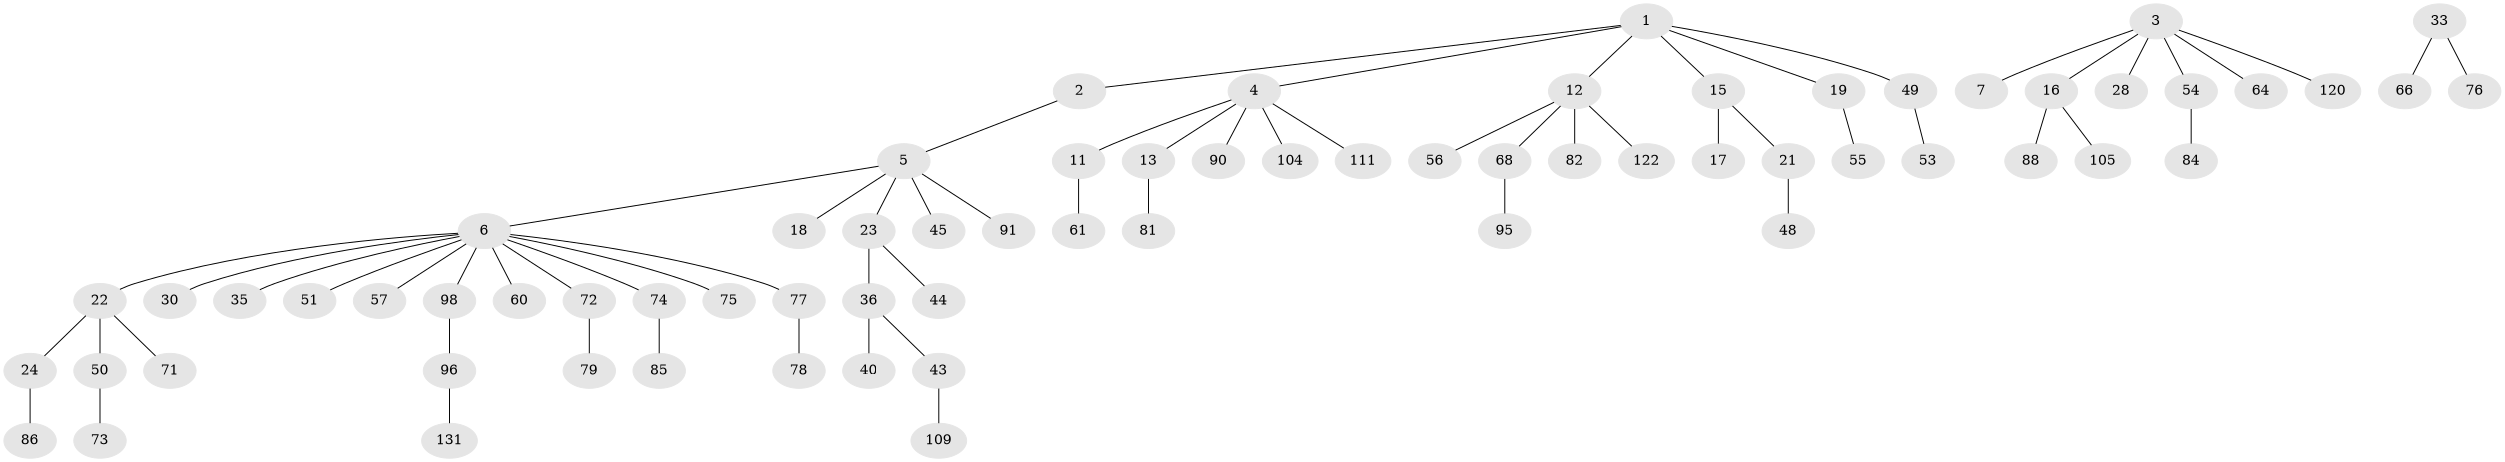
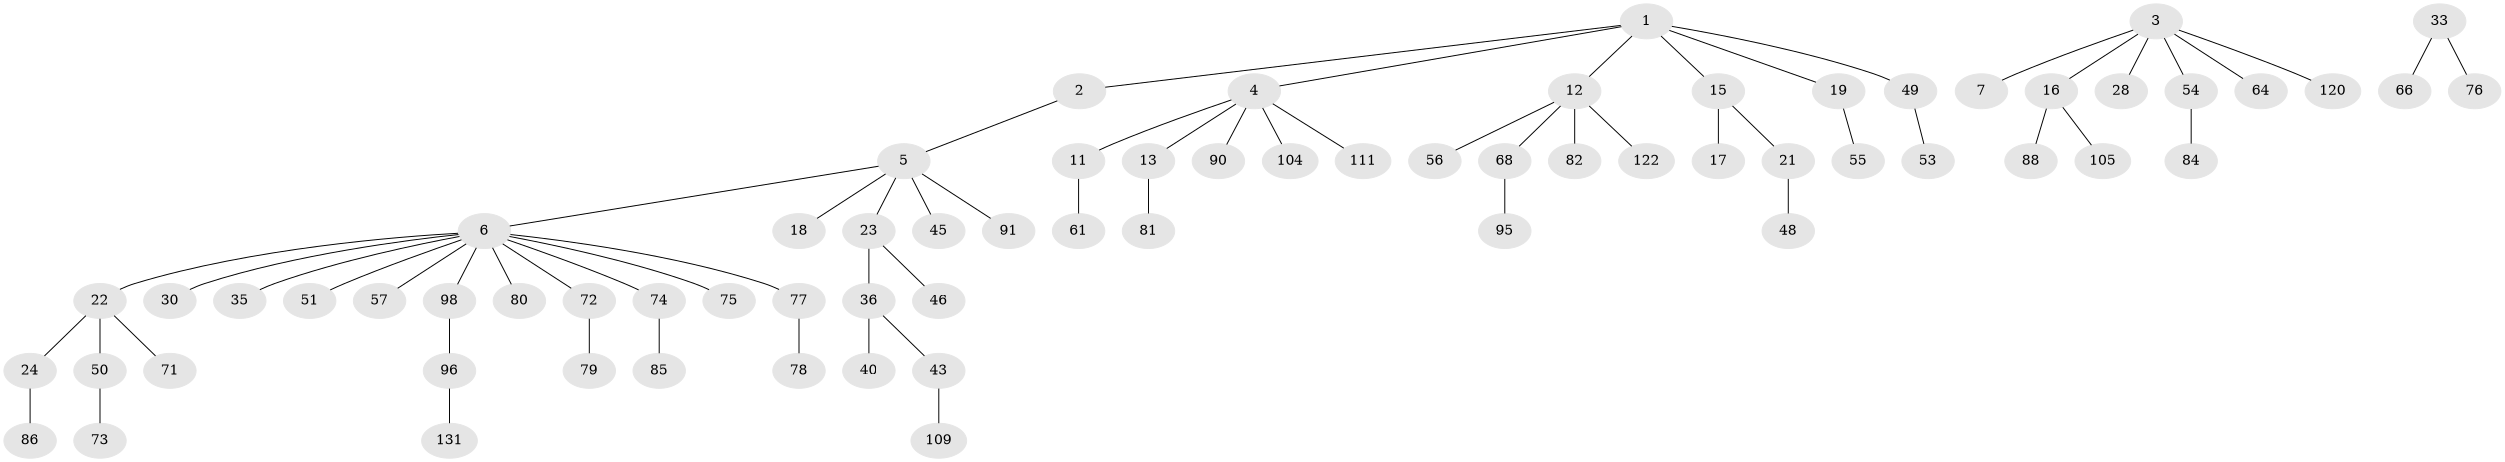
(519, 301) -> (519, 301)
(939, 301) -> (939, 301)
